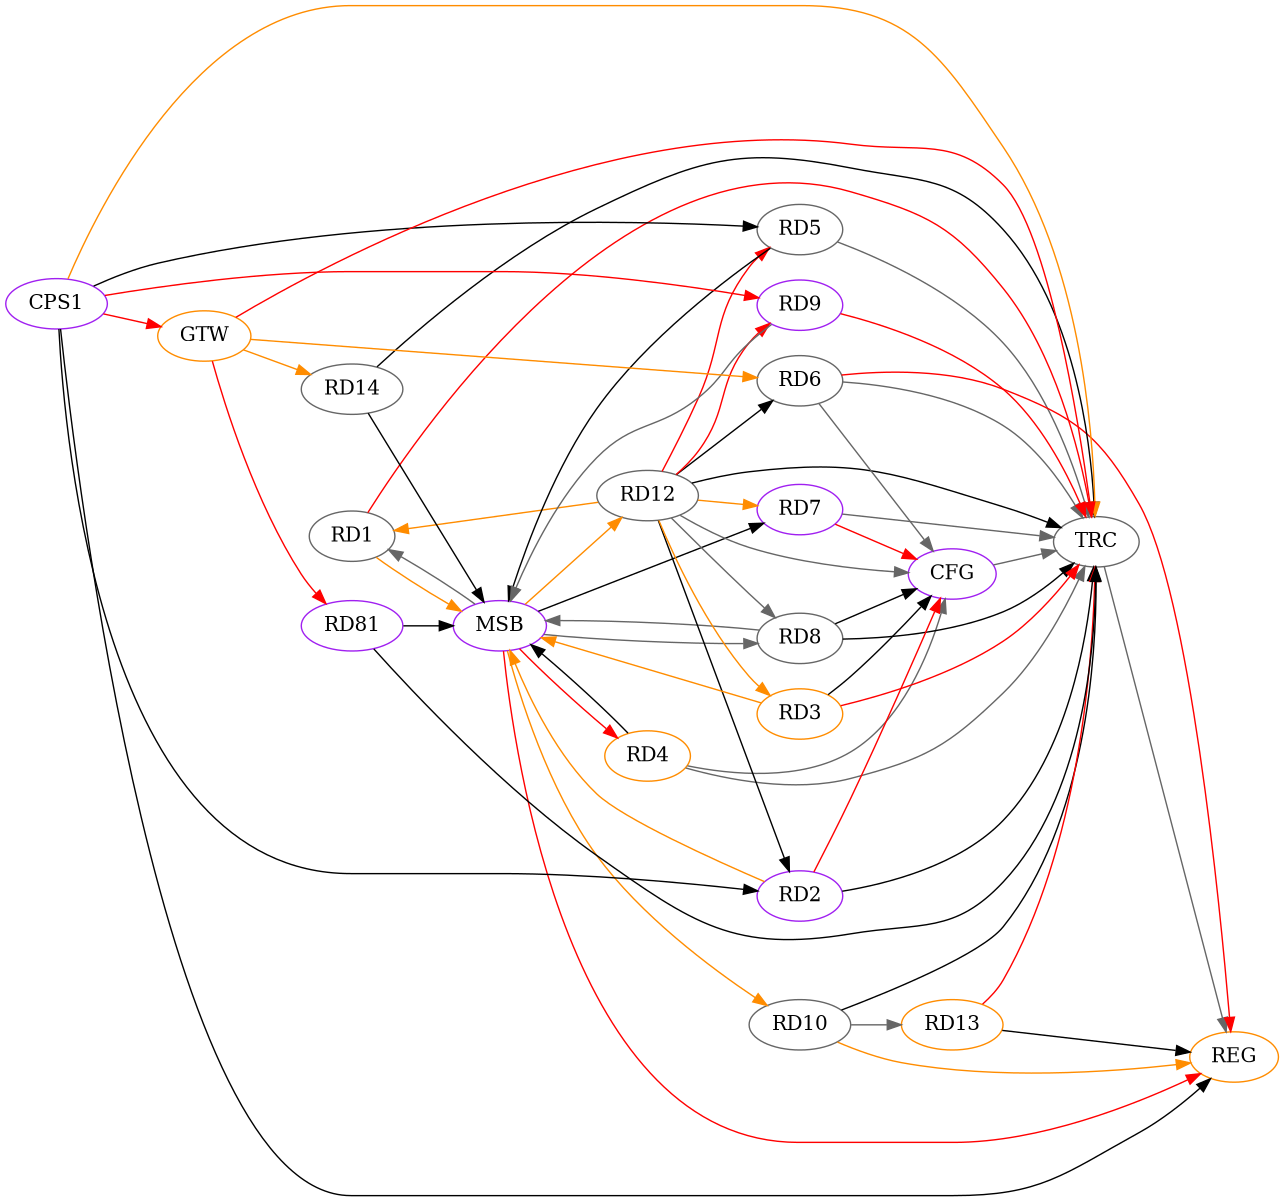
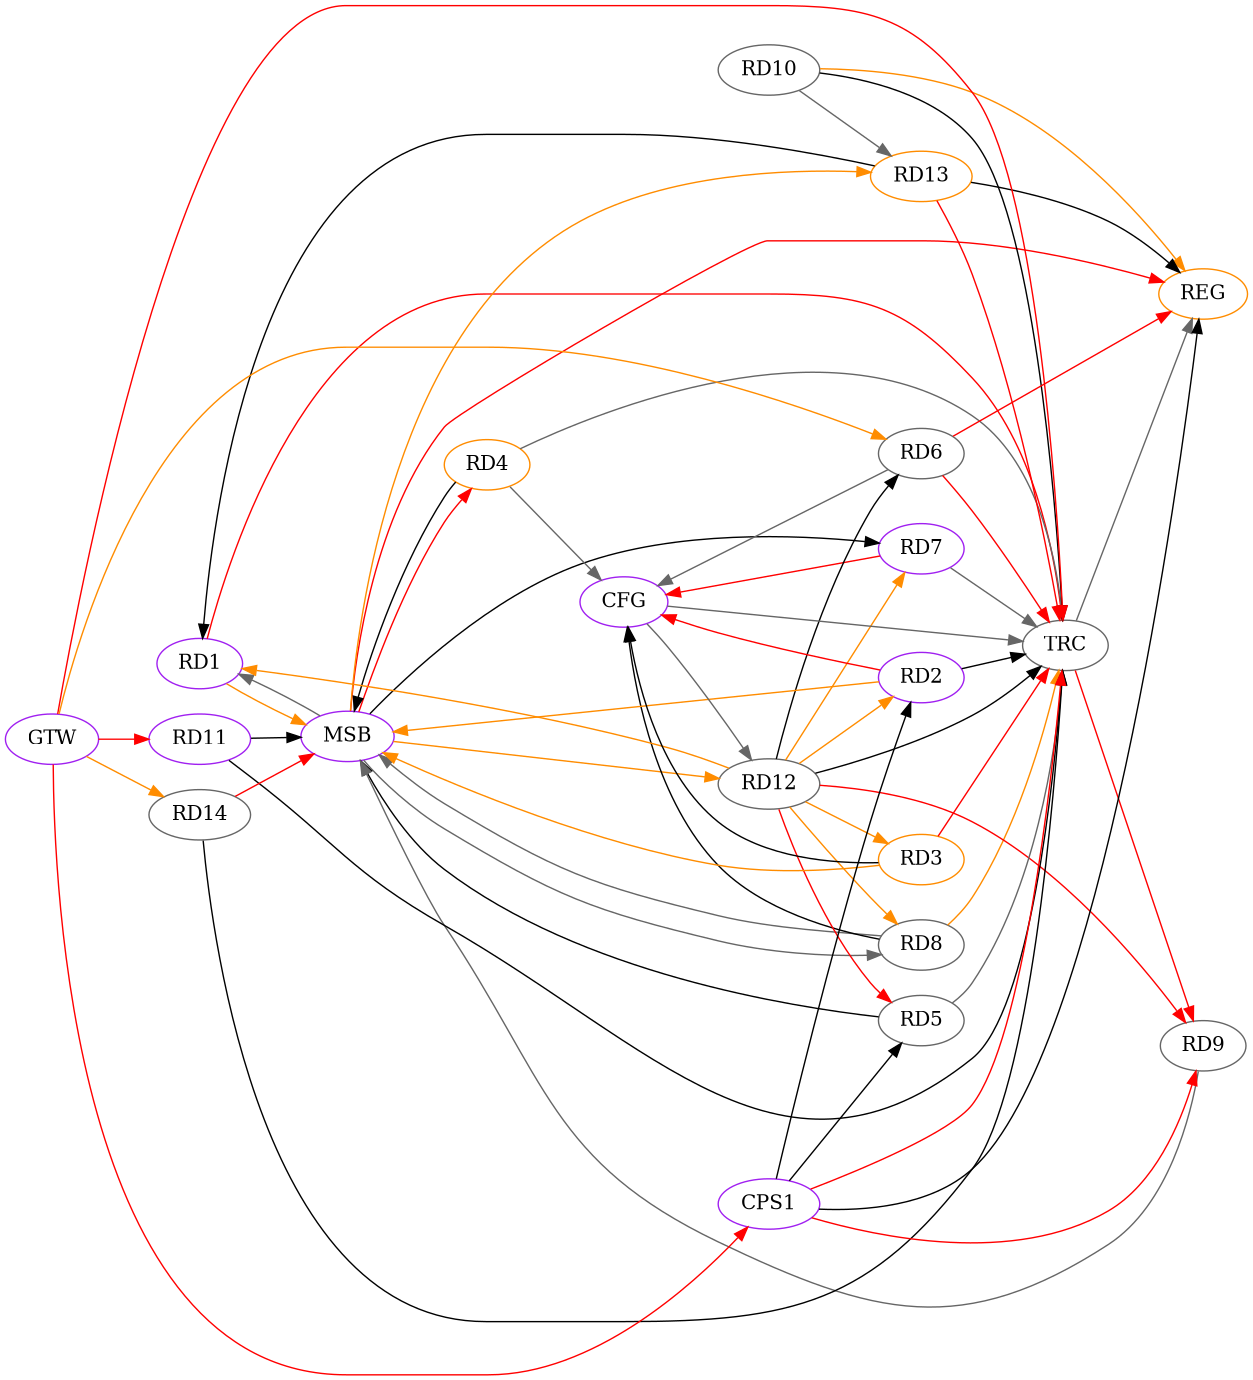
(685, 6) -> (1003, 1033)
none -> (382, 170)
(800, 305) -> (1203, 1046)
(125, 319) -> (209, 1316)
(204, 336) -> (52, 739)
(980, 372) -> (1132, 839)
(977, 412) -> (994, 541)
(422, 502) -> (268, 779)
(352, 536) -> (200, 664)
(784, 557) -> (697, 684)
(718, 564) -> (828, 851)
(352, 626) -> (200, 739)
(959, 626) -> (1016, 812)
(718, 681) -> (840, 734)
(582, 833) -> (479, 314)
